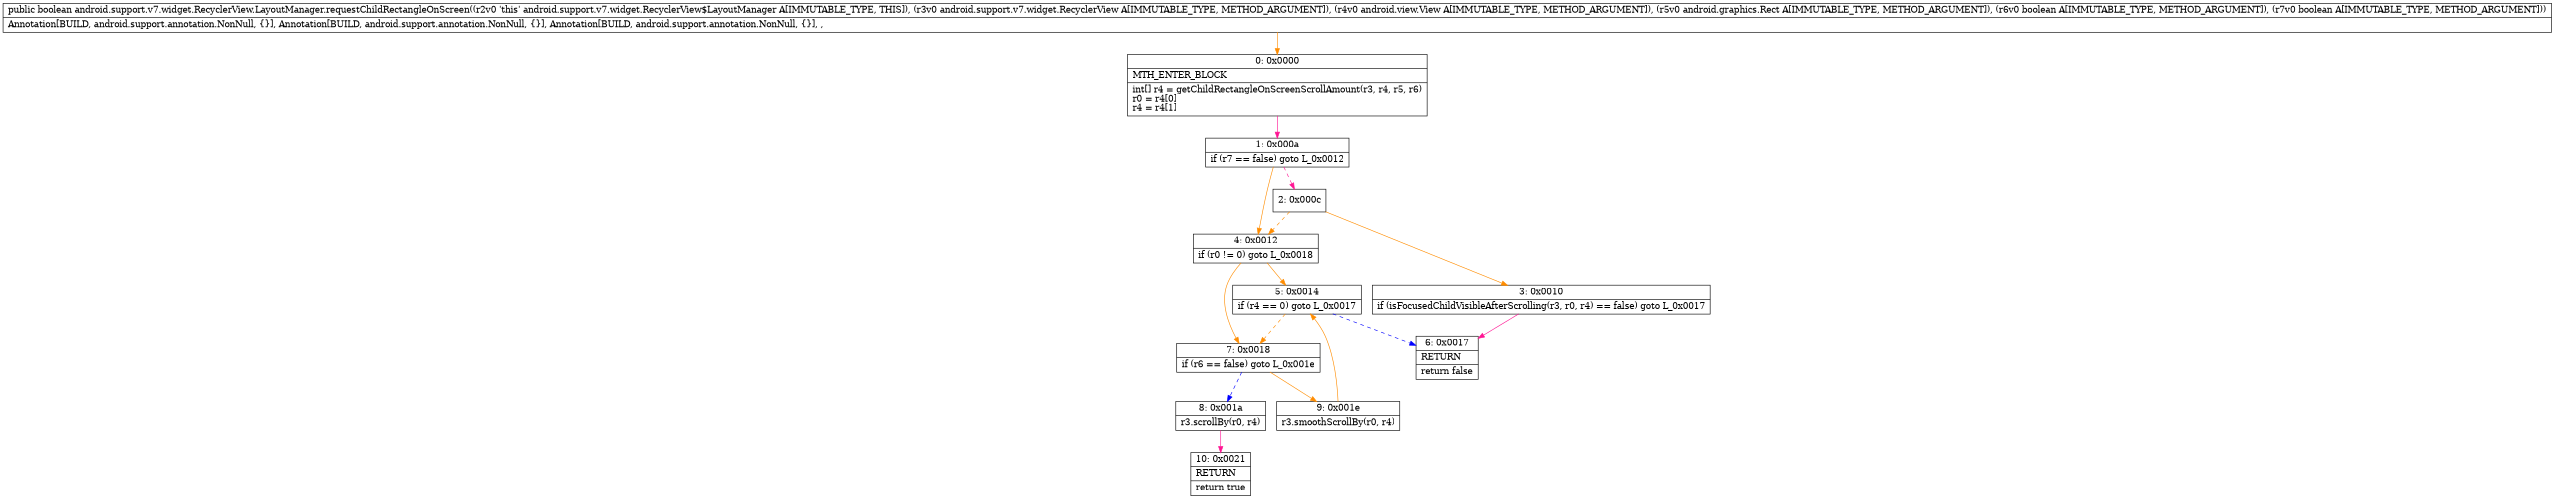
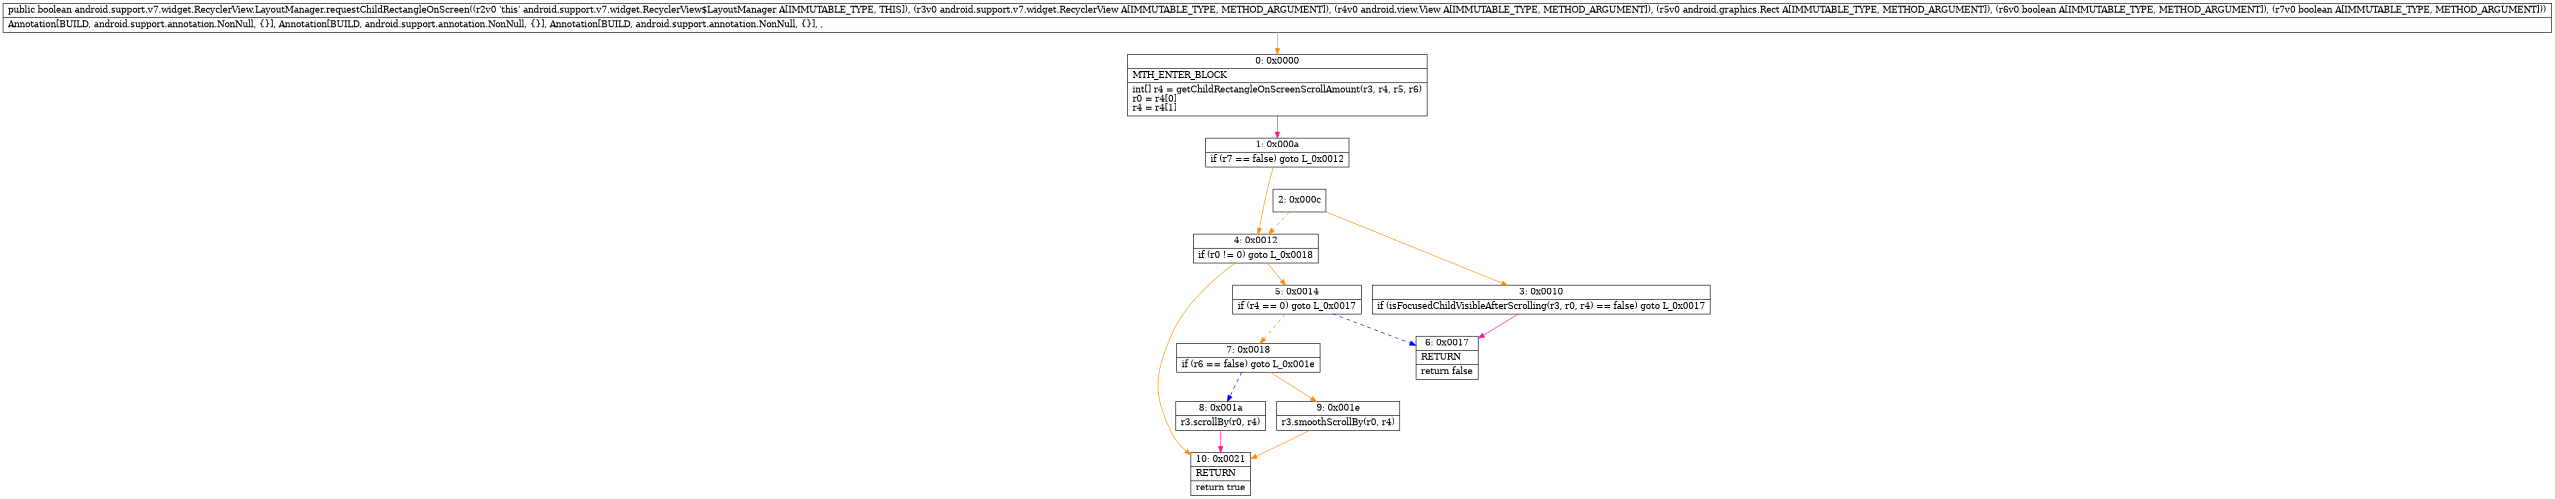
(1288, 175) -> none
(1225, 299) -> (1166, 348)
(1332, 358) -> (1283, 443)
